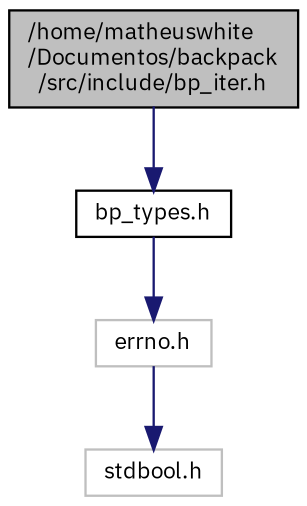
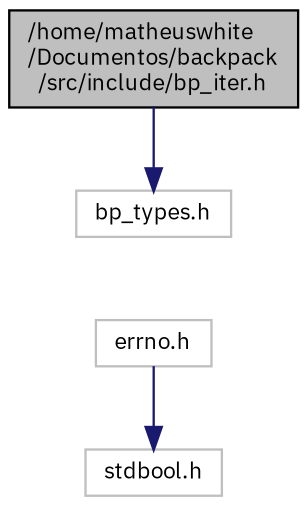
(154, 214) -> (154, 214)
(154, 267) -> none
